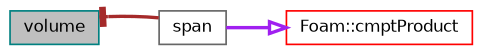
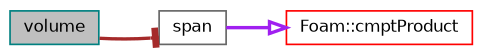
(134, 16) -> (125, 39)
